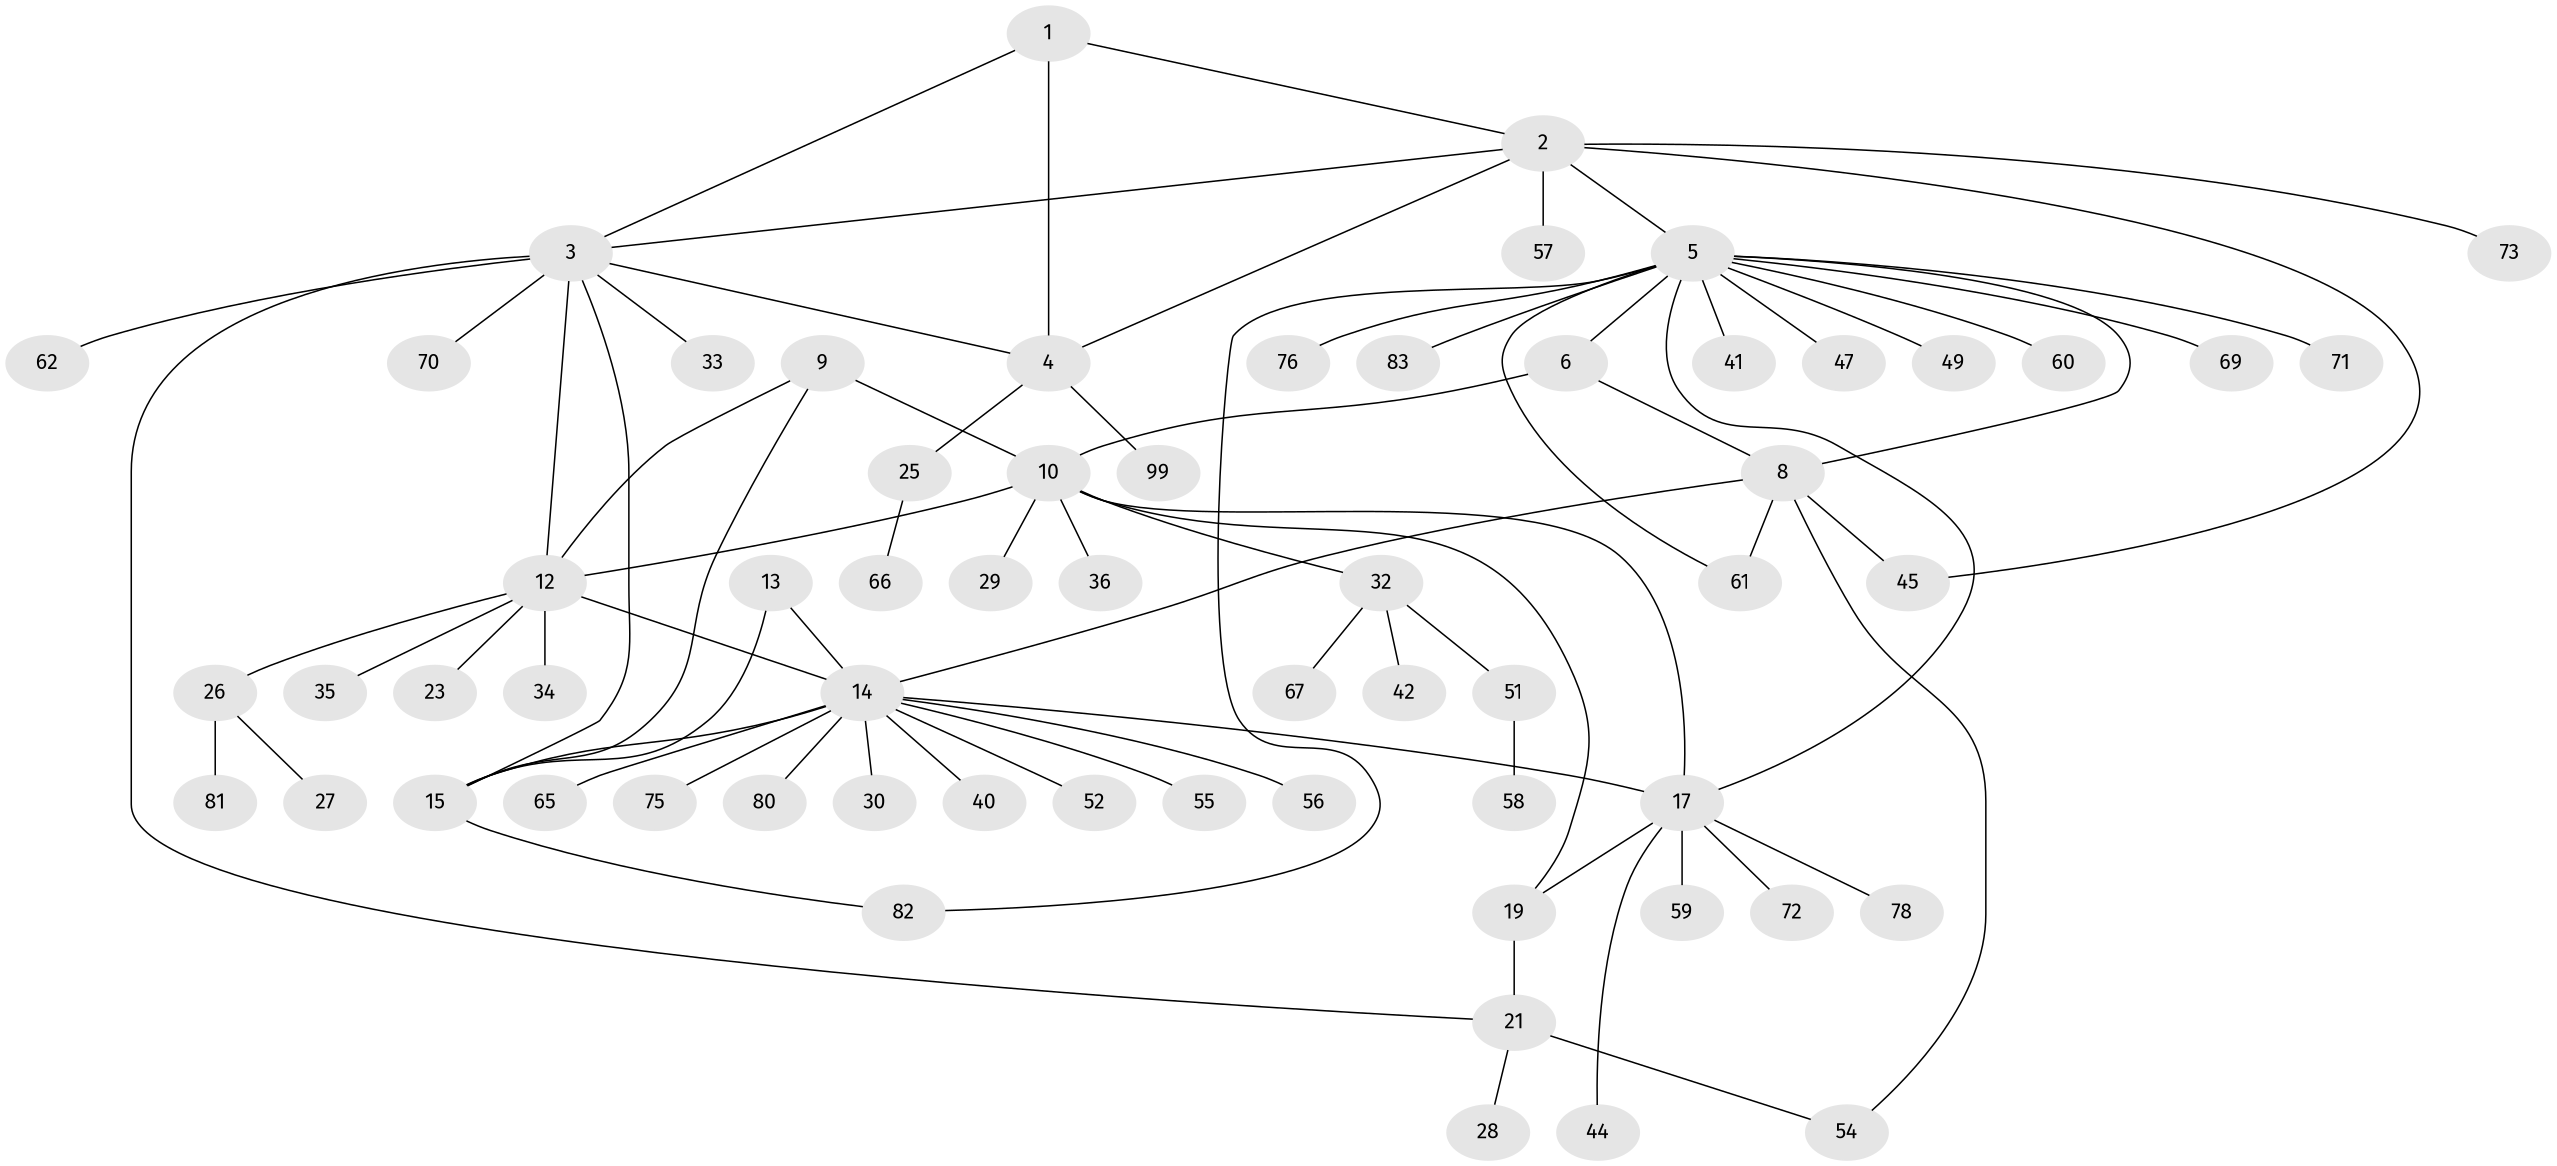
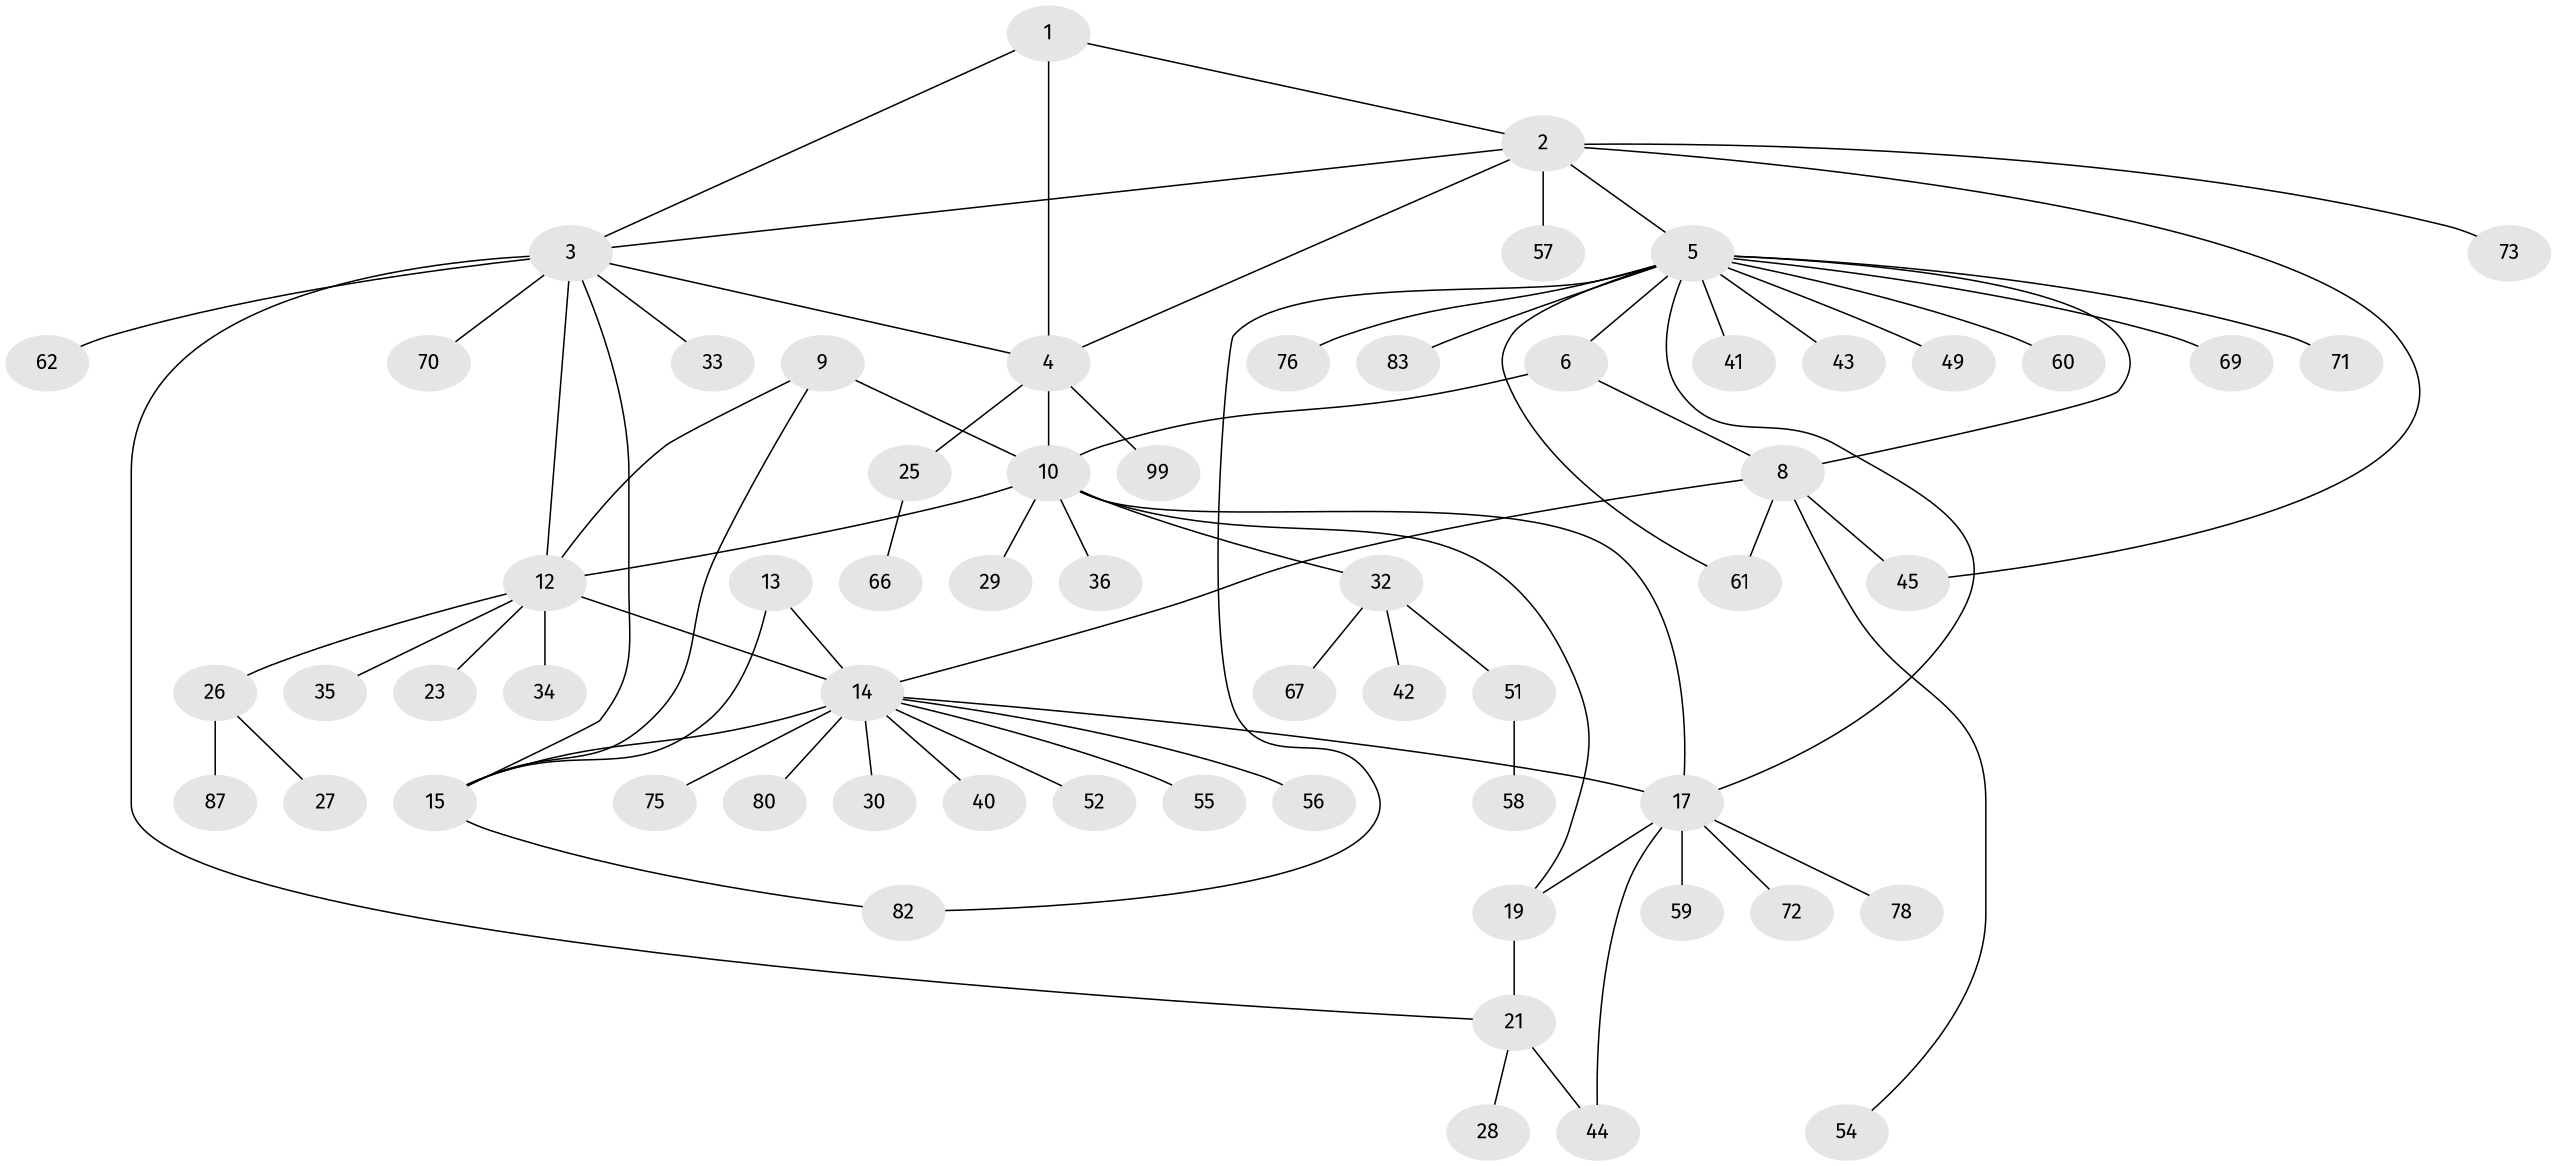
(1844, 363) -> (1844, 363)
none -> (1049, 418)
(215, 803) -> (215, 803)
(545, 803) -> none
(1681, 1078) -> (1556, 1078)
